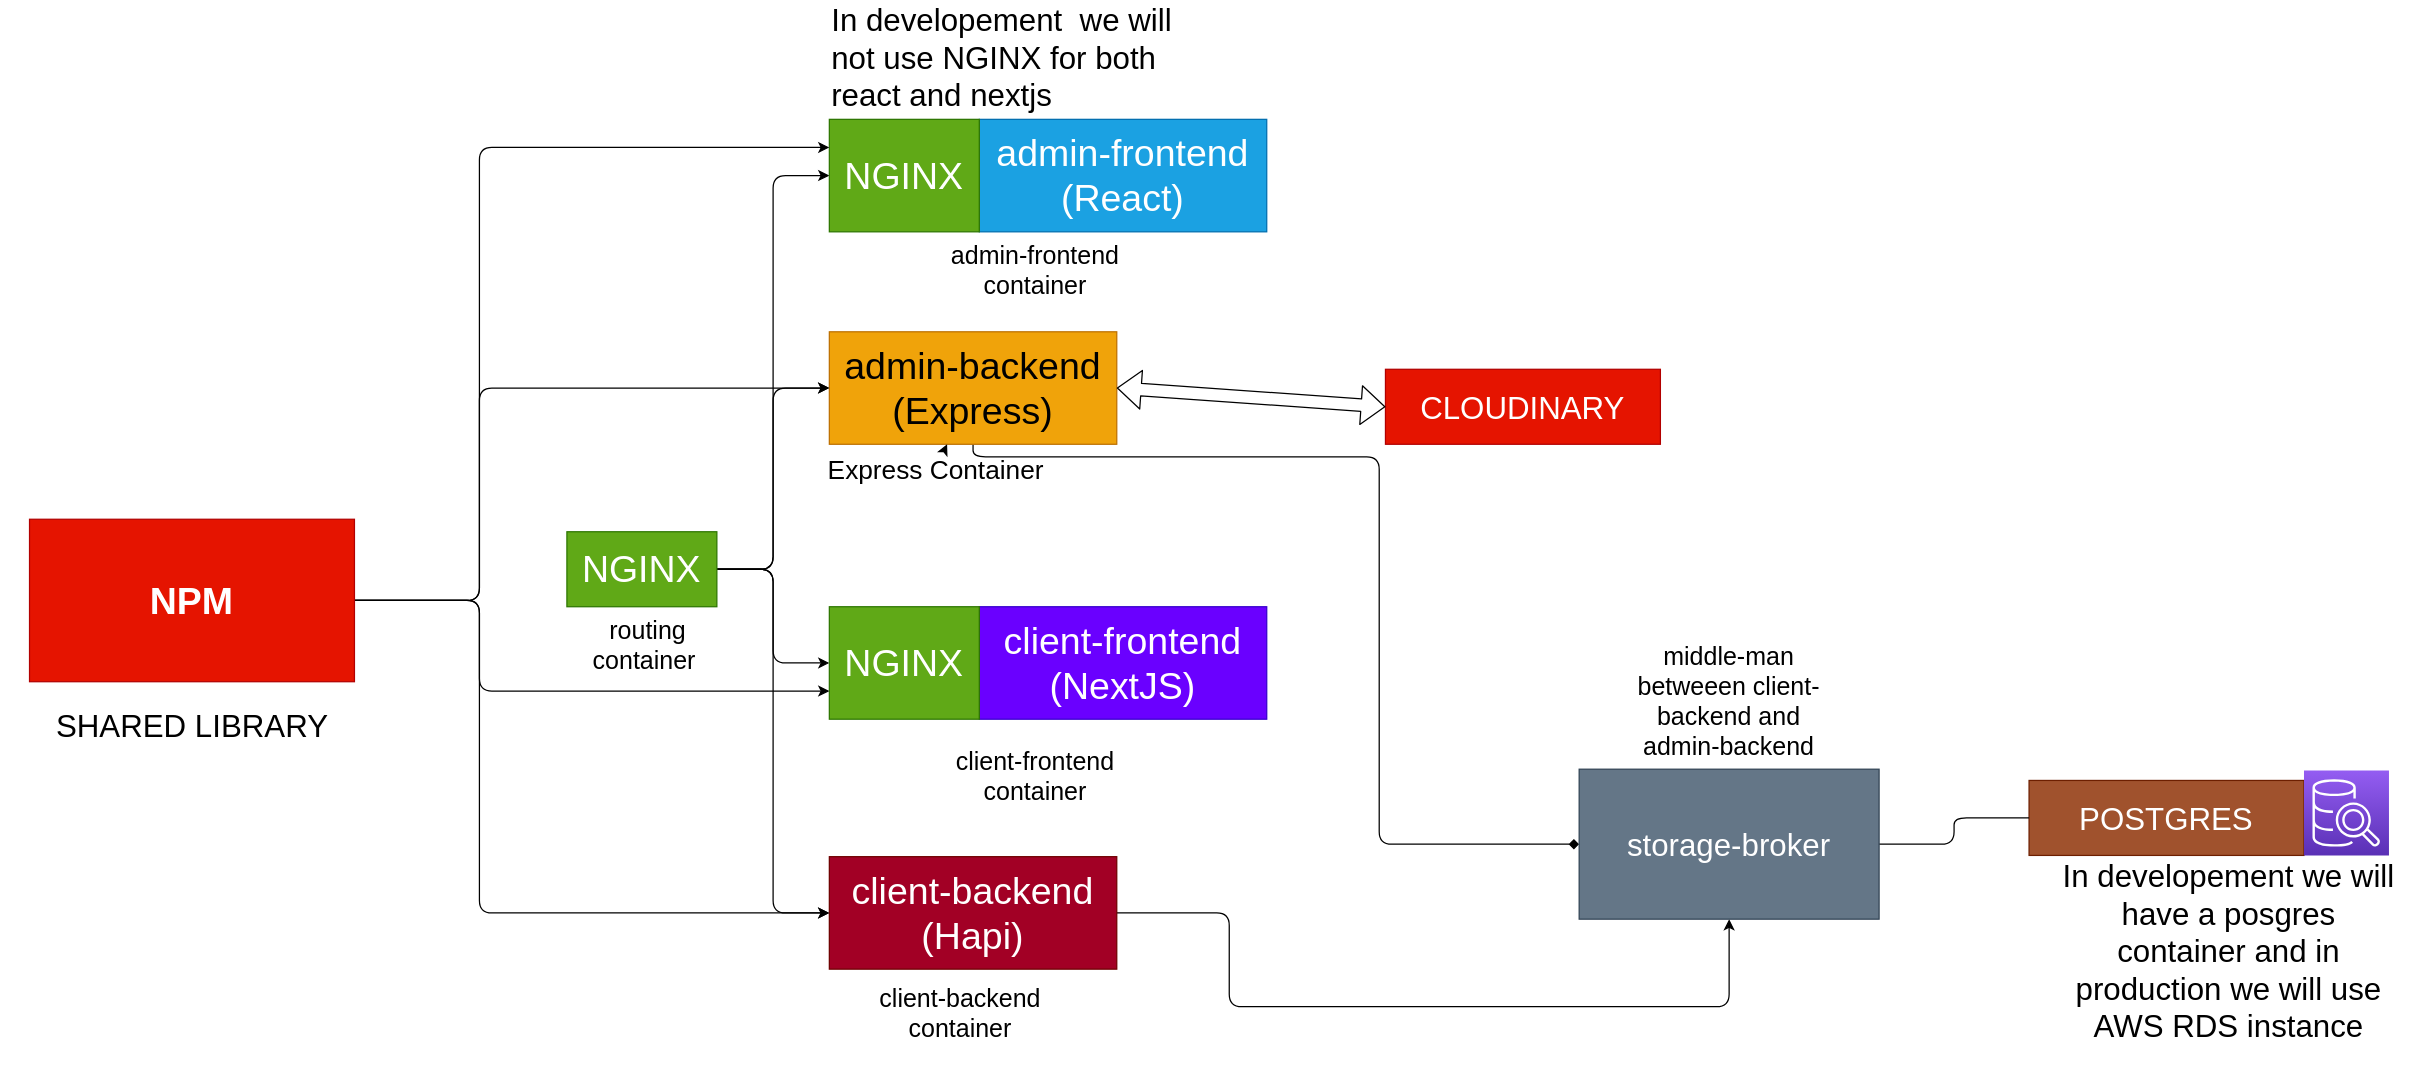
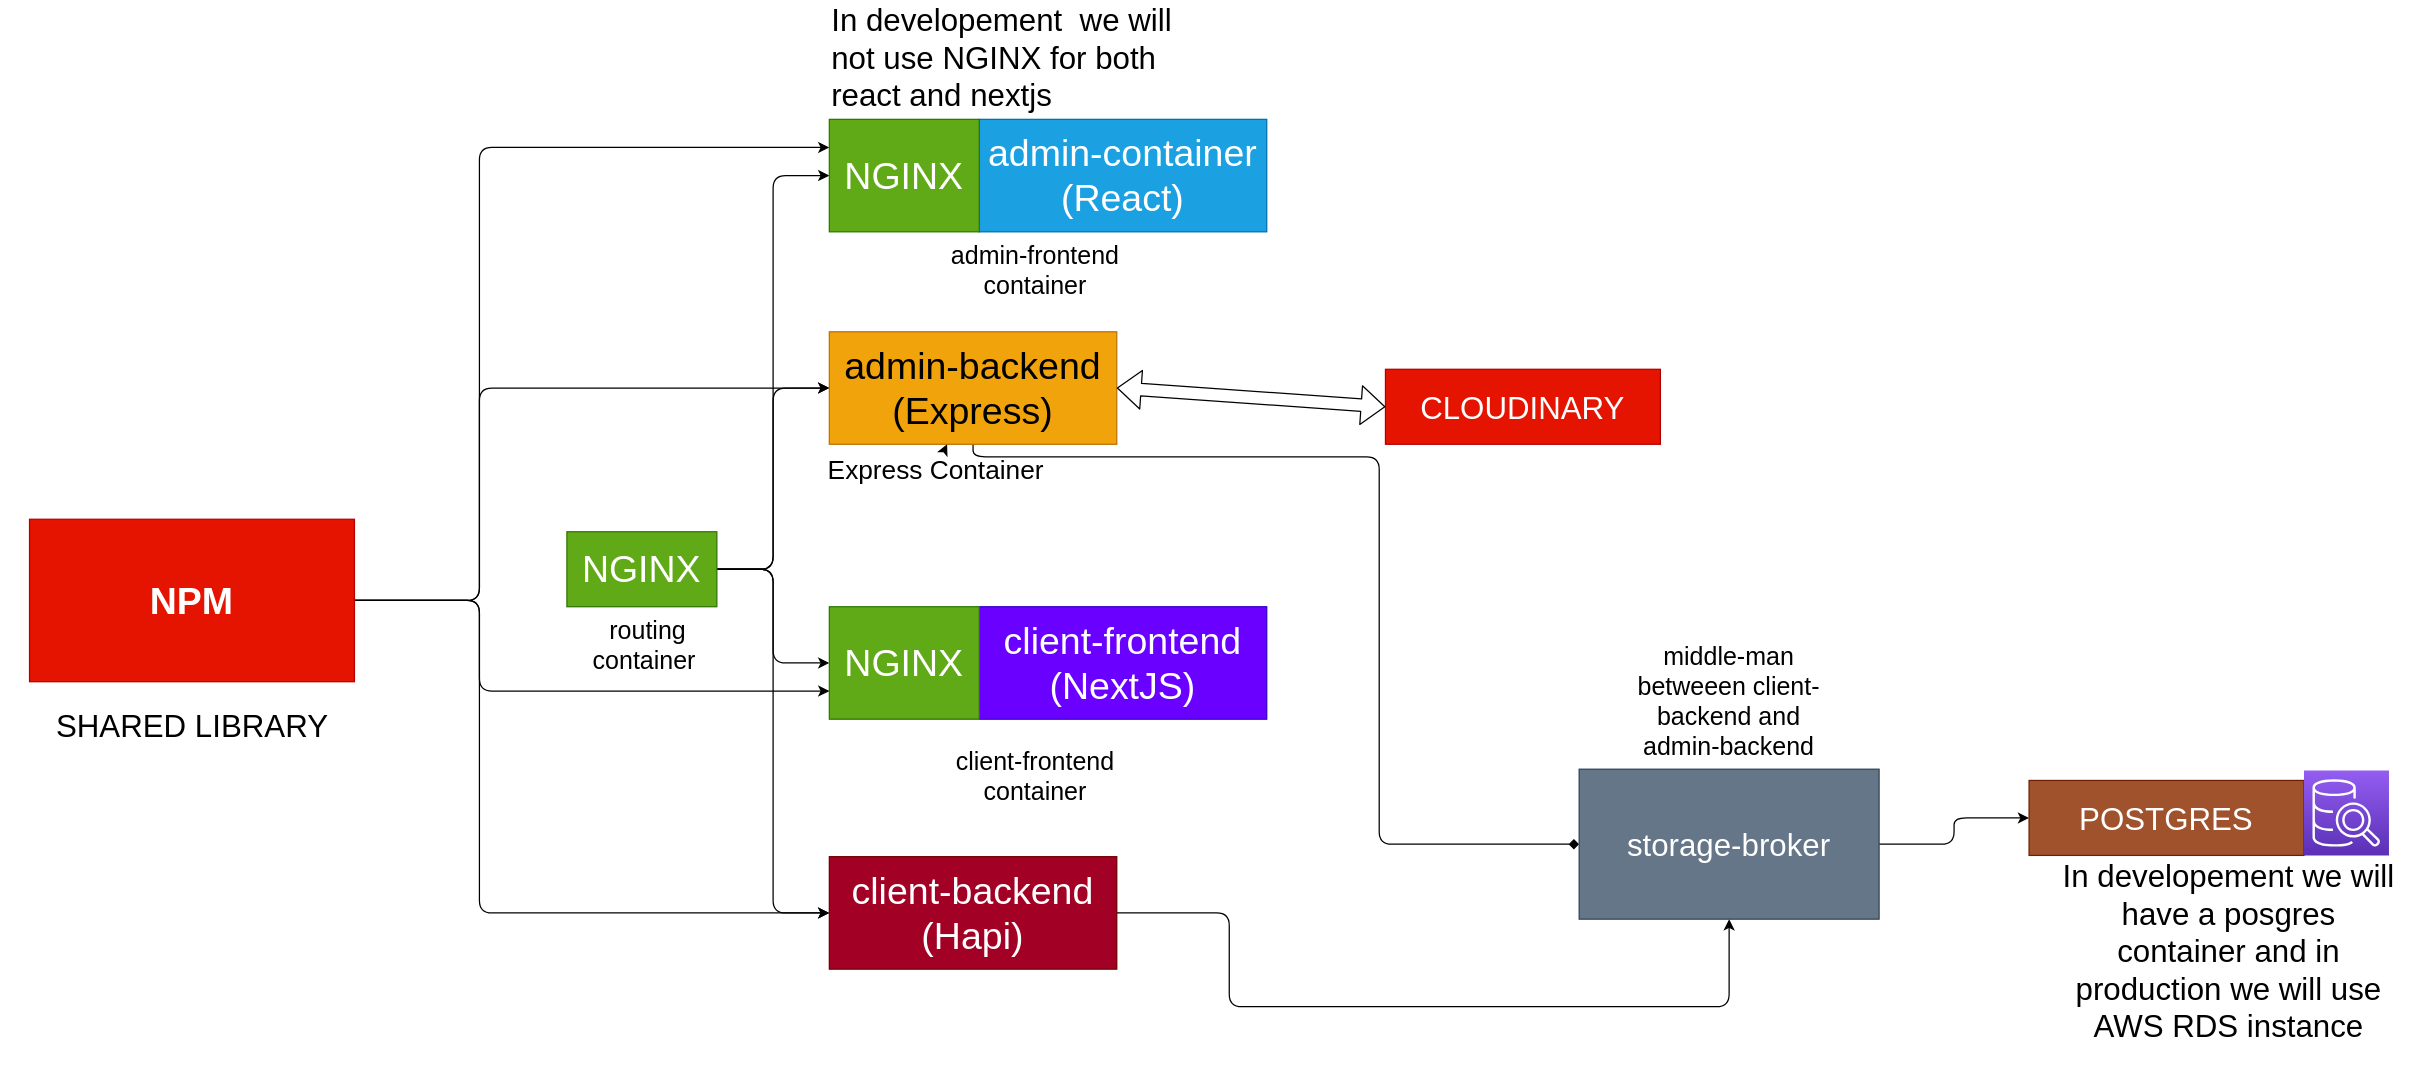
(1123, 176) -> (1123, 176)
(2022, 818) -> (2019, 818)
(961, 1013) -> none
